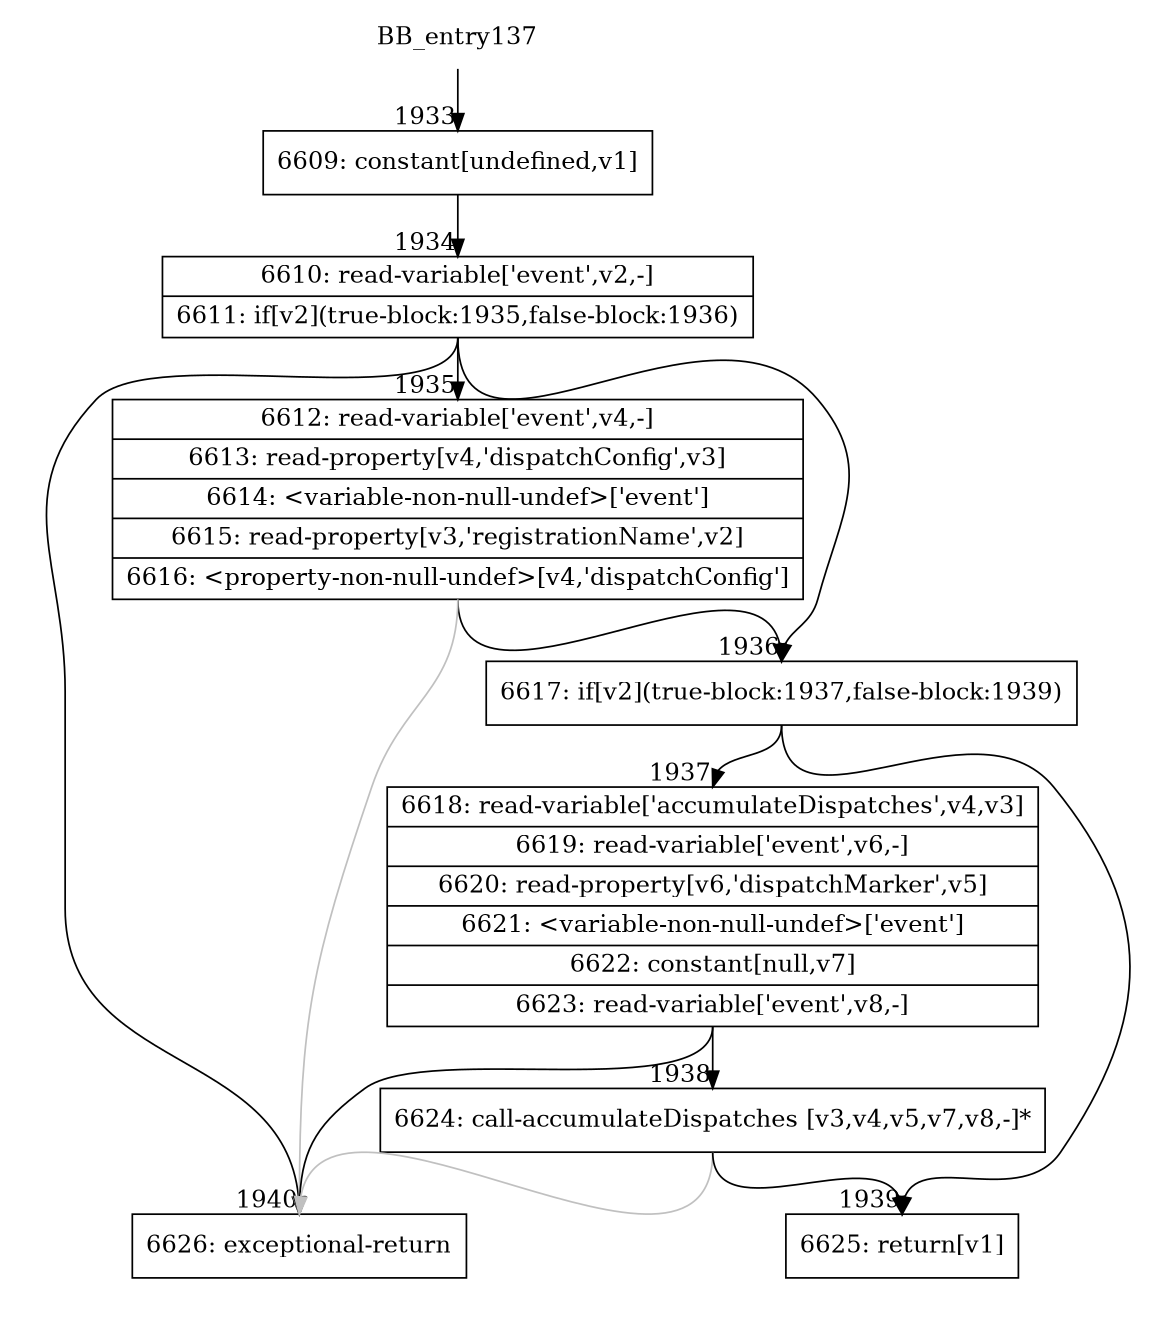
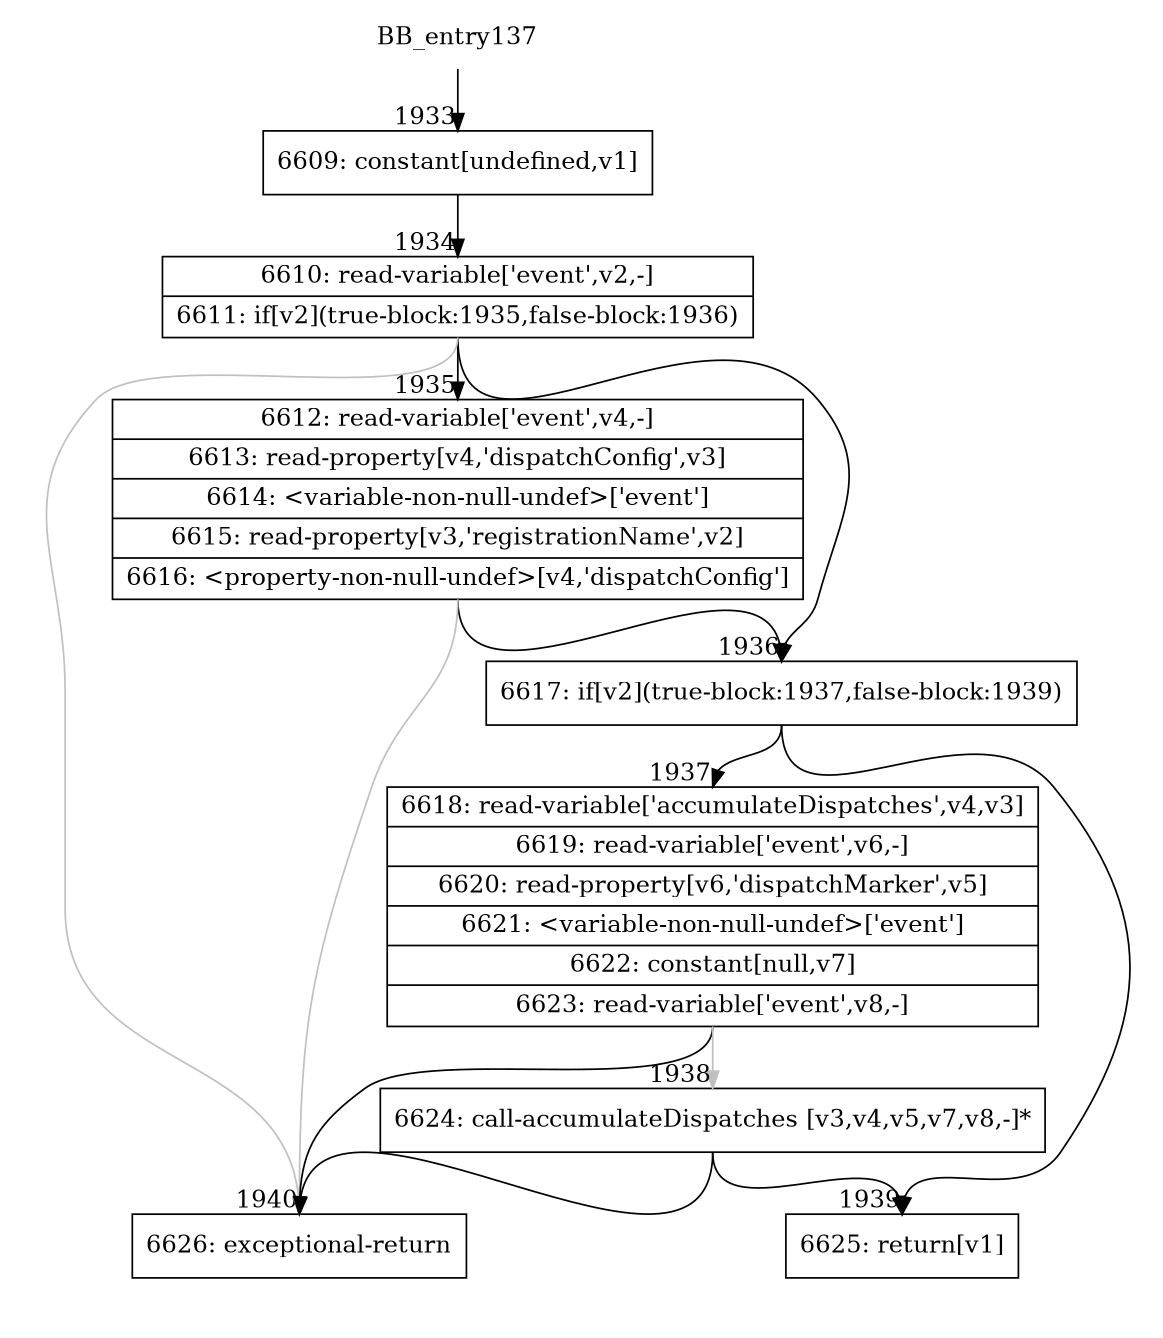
(63, 651) -> (63, 651)
(713, 1049) -> (713, 1049)
(514, 1186) -> (514, 1186)
